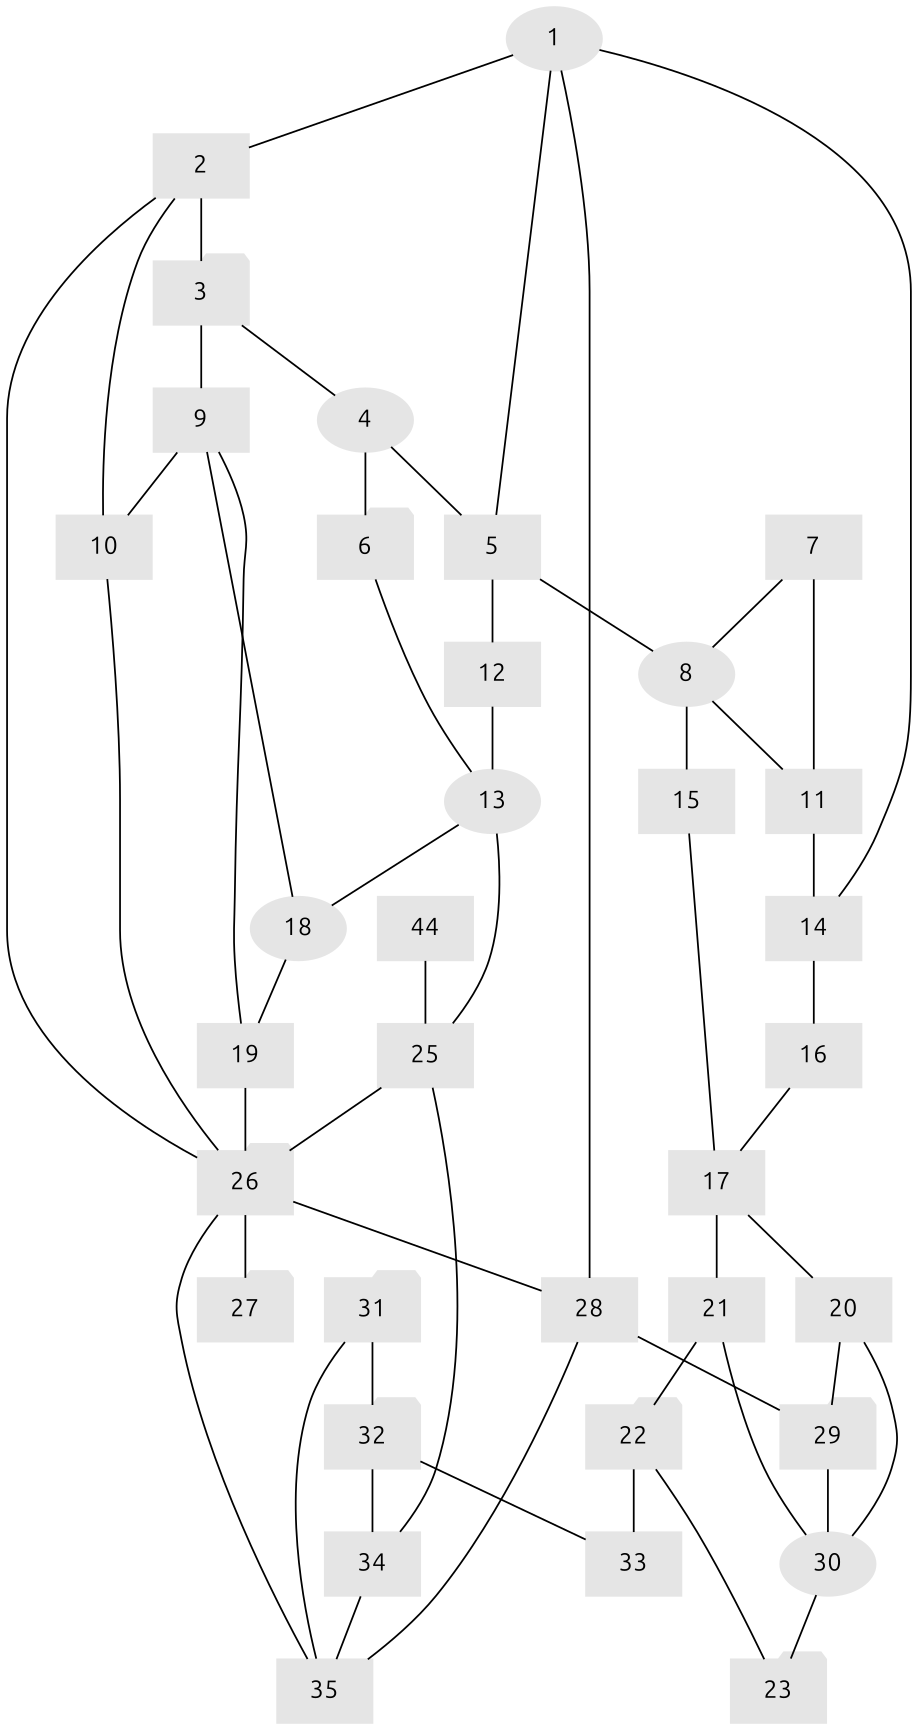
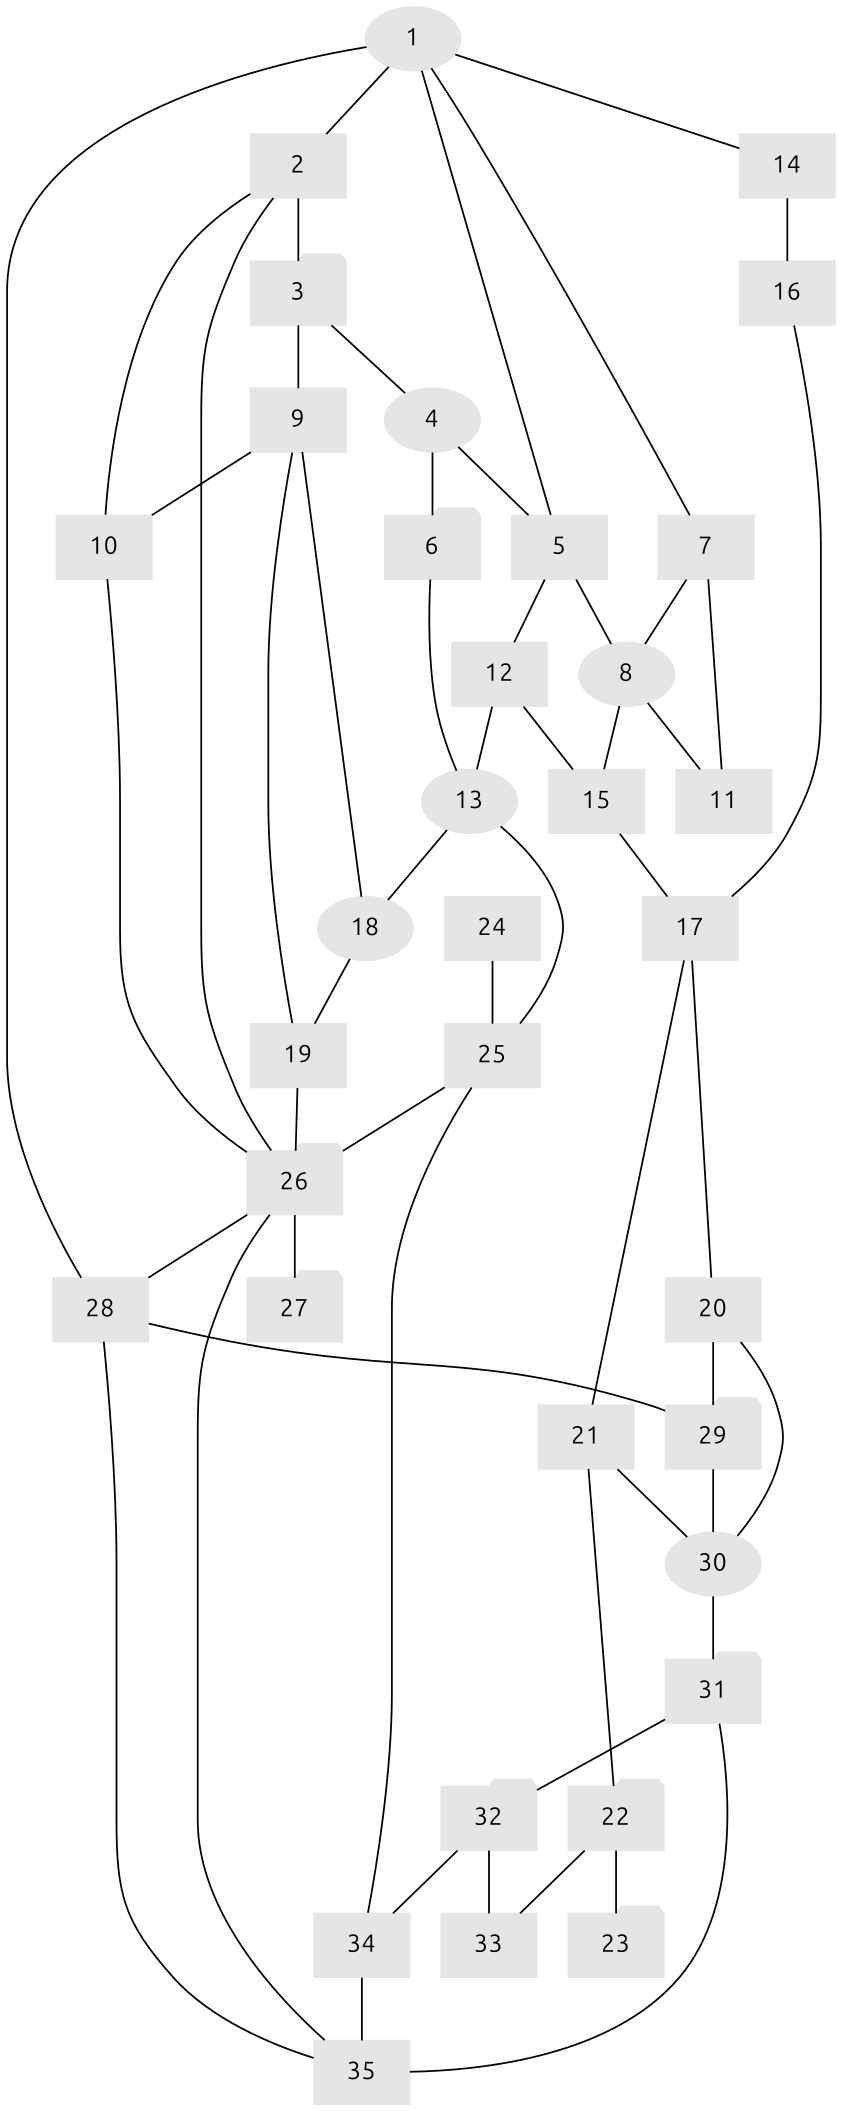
none -> (564, 290)
none -> (548, 738)
(814, 865) -> none
(425, 929) -> (493, 929)
(804, 1627) -> (713, 1628)
